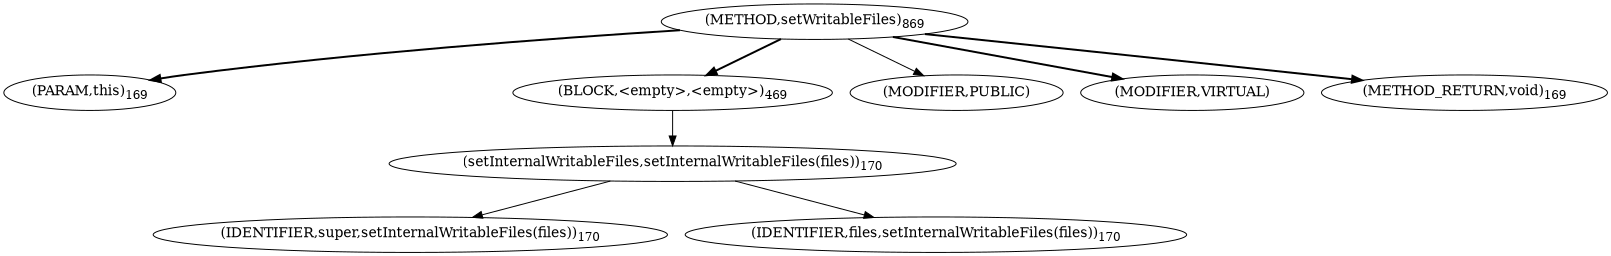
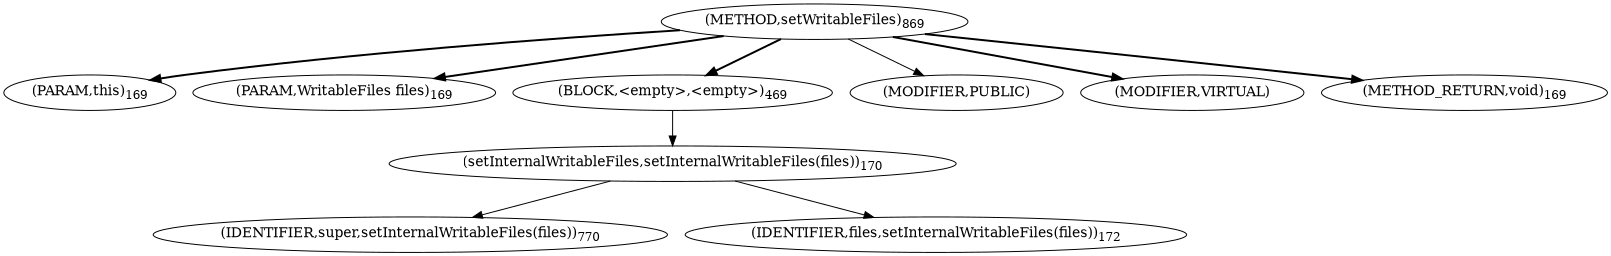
none -> (344, 93)
(589, 233) -> (589, 233)
(1109, 233) -> (1109, 233)
